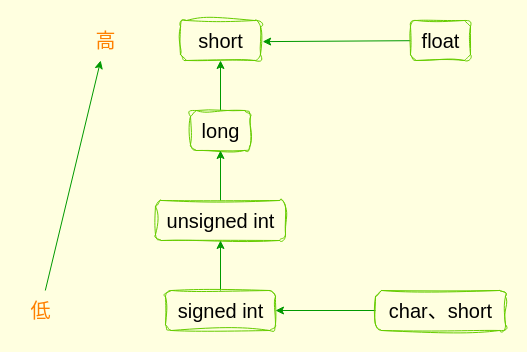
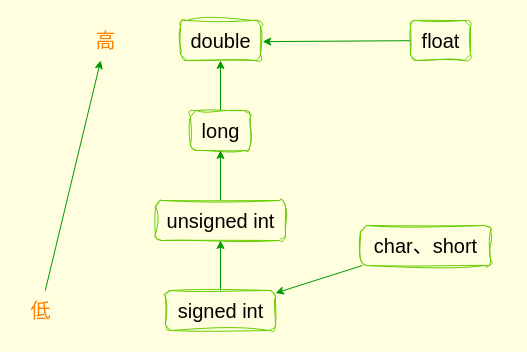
(221, 41) -> (221, 41)
(441, 311) -> (426, 246)
